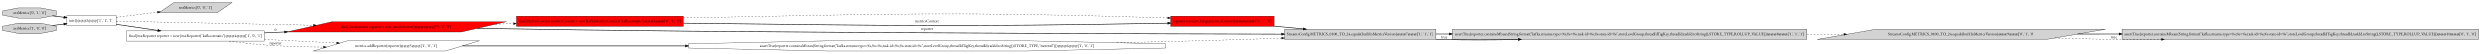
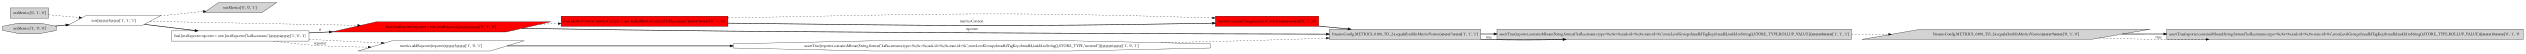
(29, 13) -> (29, 13)
(58, 17) -> (64, 16)
(91, 21) -> (114, 21)
